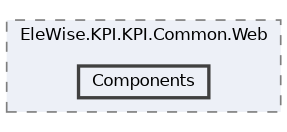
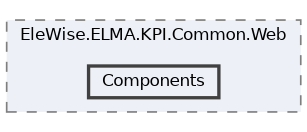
(144, 36) -> (154, 36)
